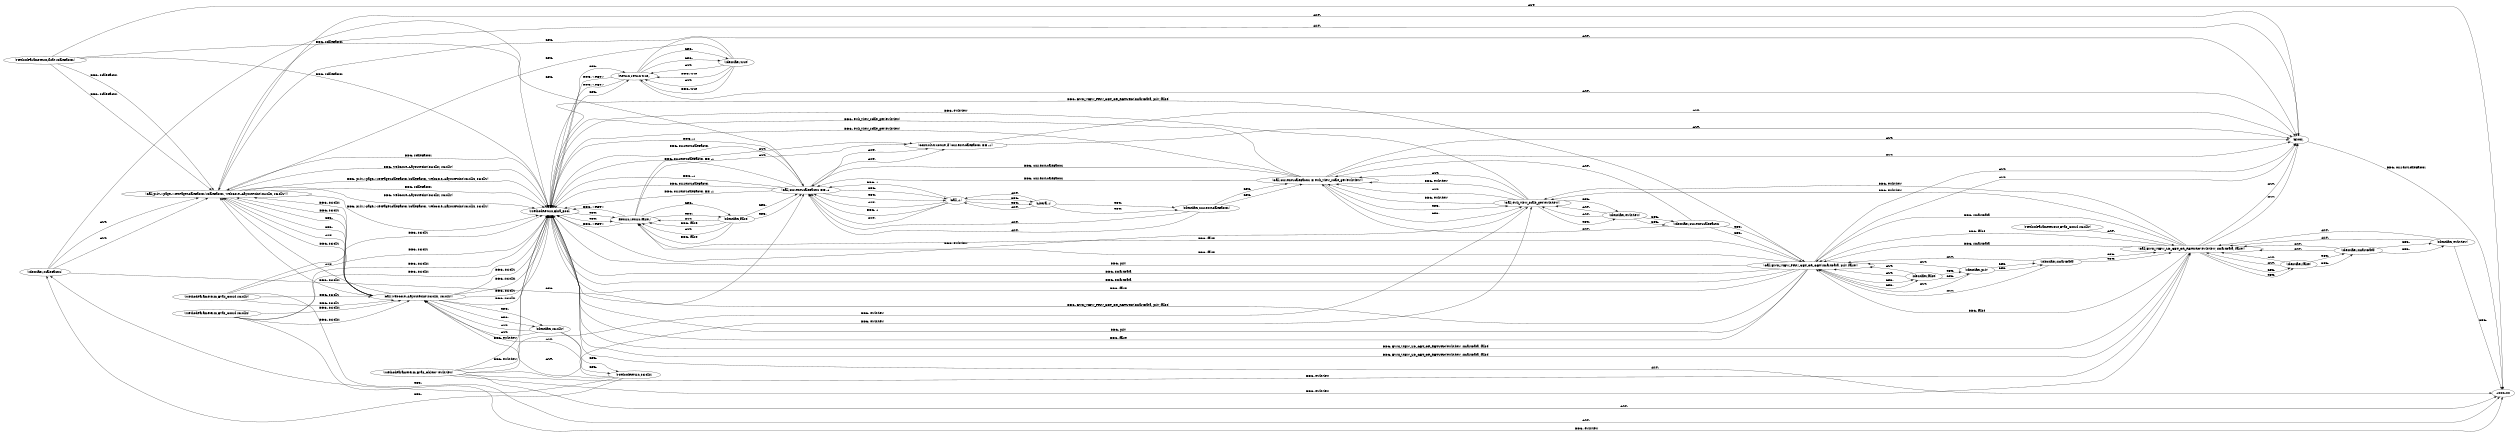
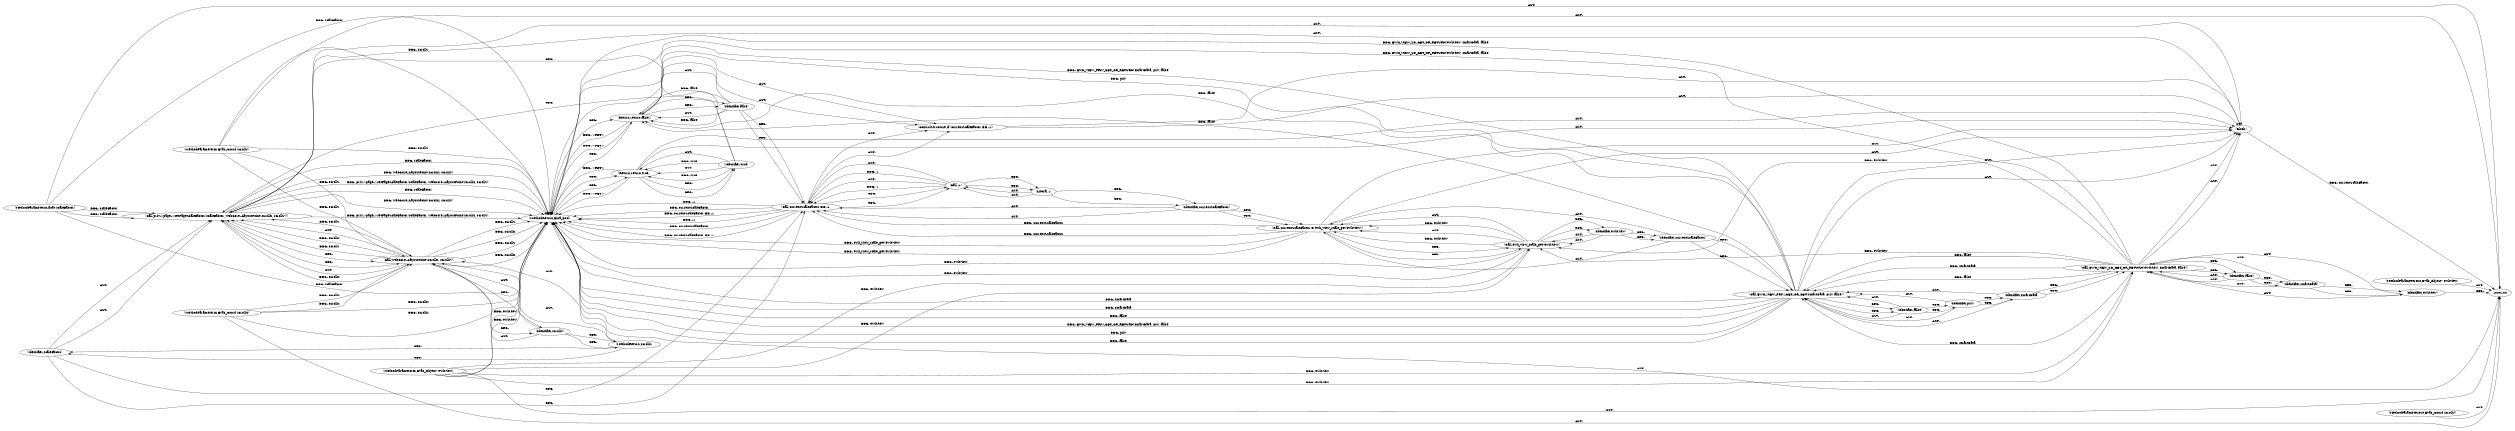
(2130, 236) -> (2492, 380)
none -> (2422, 281)
(1587, 429) -> (1580, 421)
